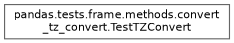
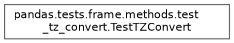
(117, 22) -> (117, 22)
